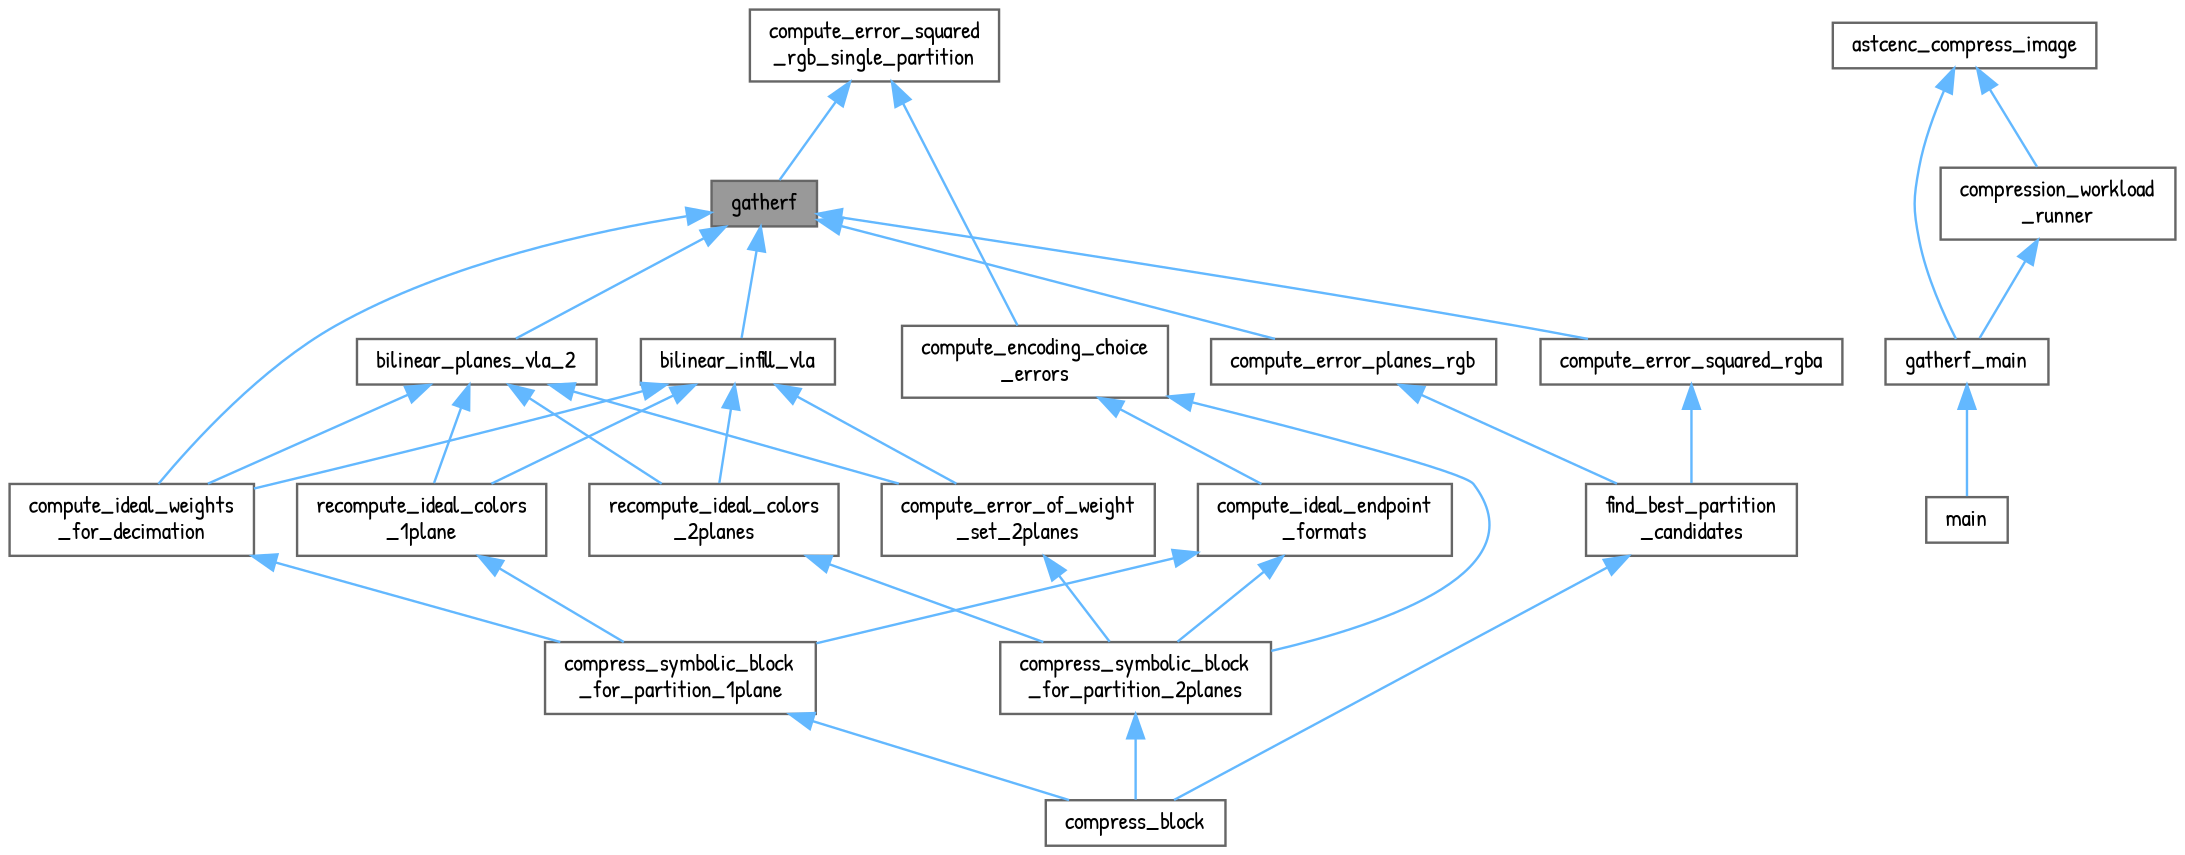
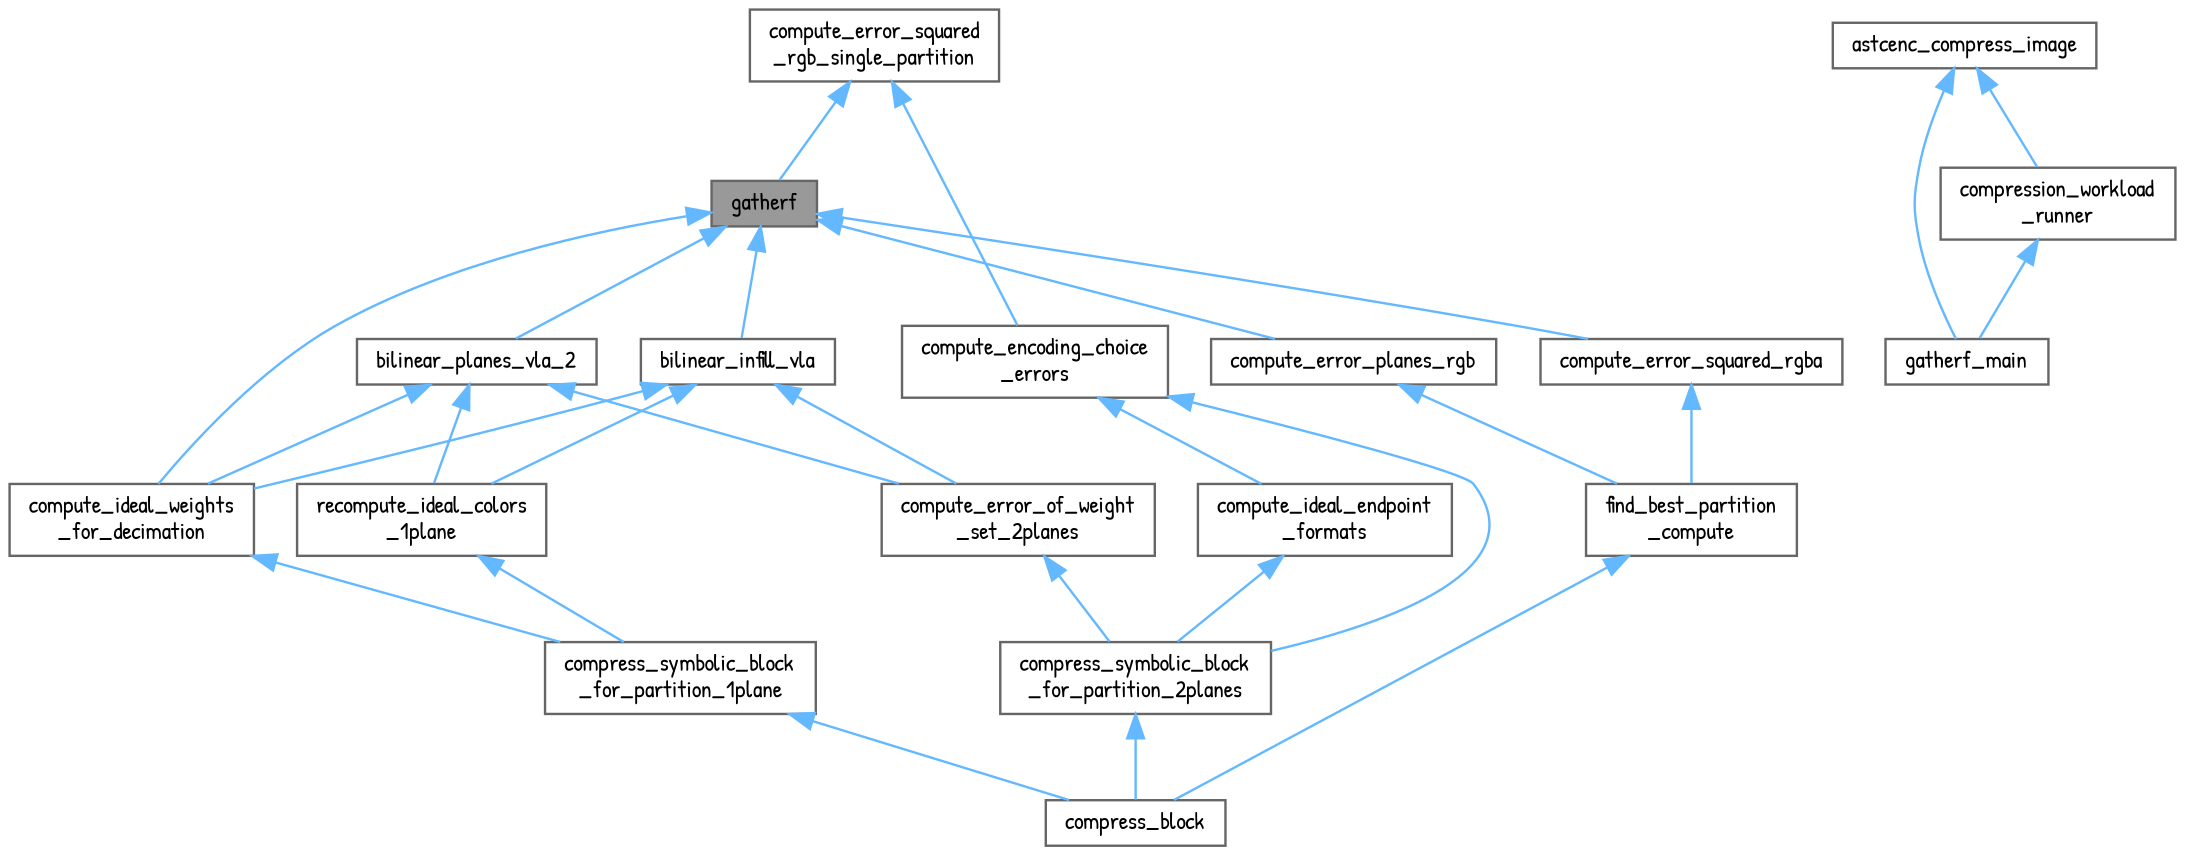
(714, 520) -> none
(1691, 520) -> (1691, 520)
(1967, 520) -> none
(995, 601) -> none
